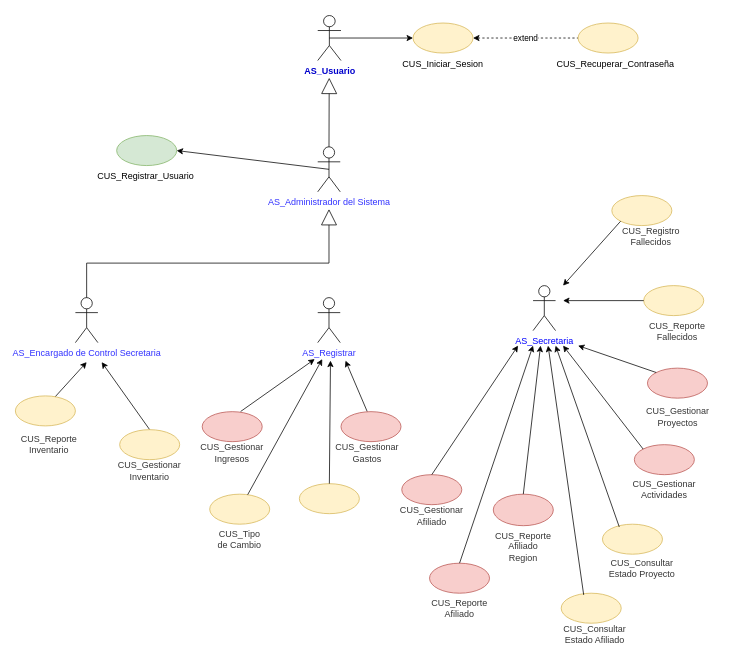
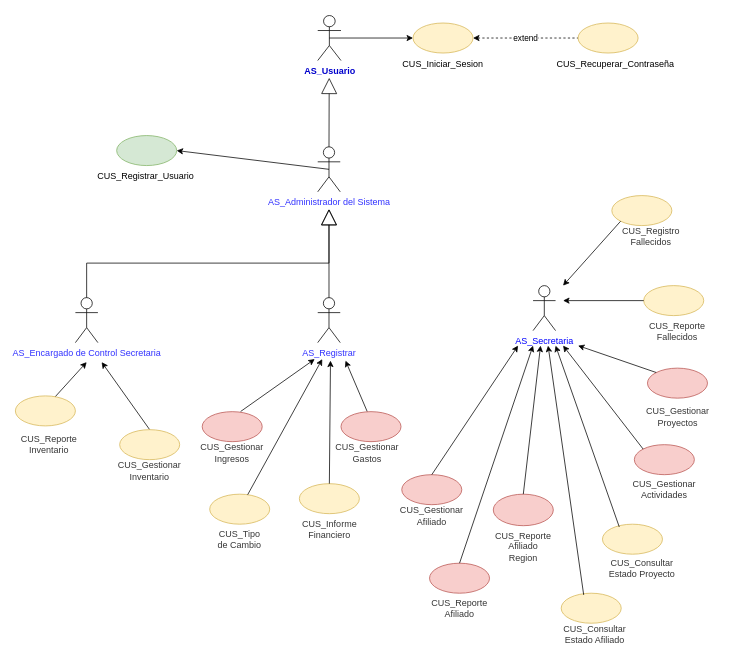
none -> (329, 280)
none -> (329, 529)
